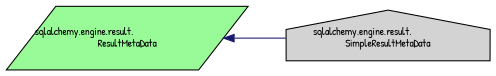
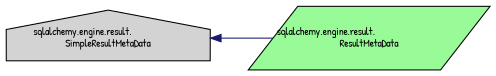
(260, 38) -> (247, 38)
